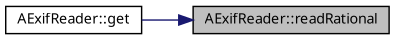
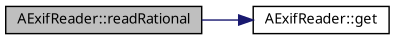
(160, 20) -> (220, 20)
